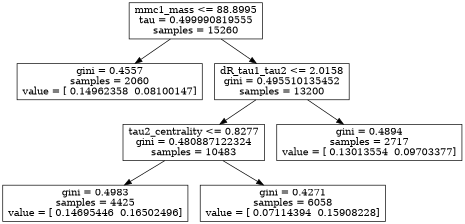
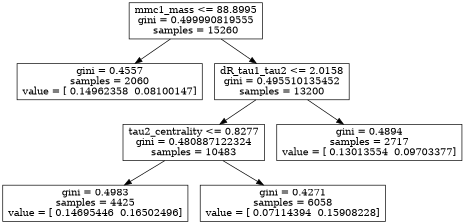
(196, 21) -> (196, 21)
